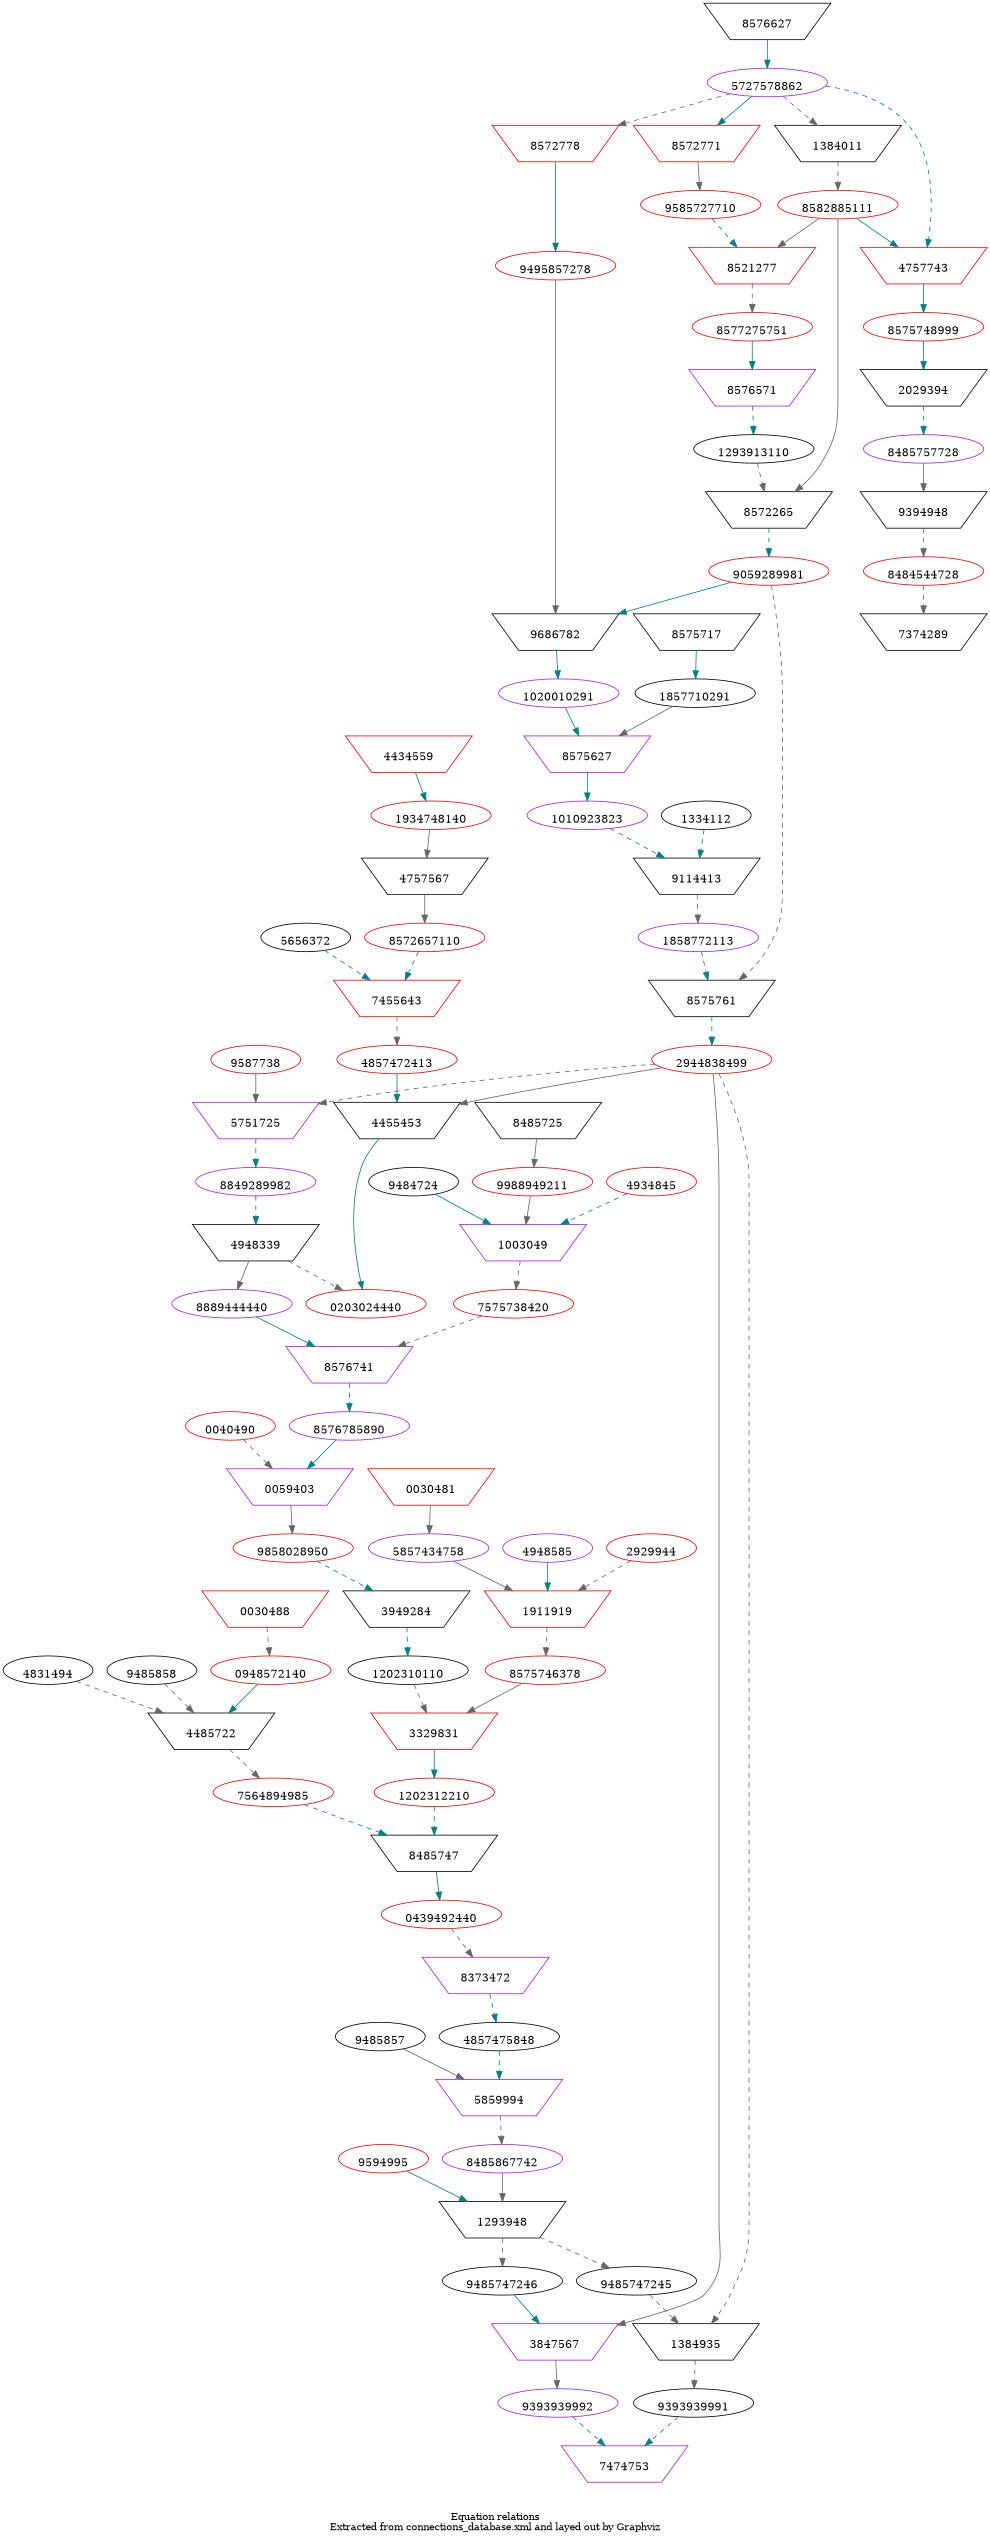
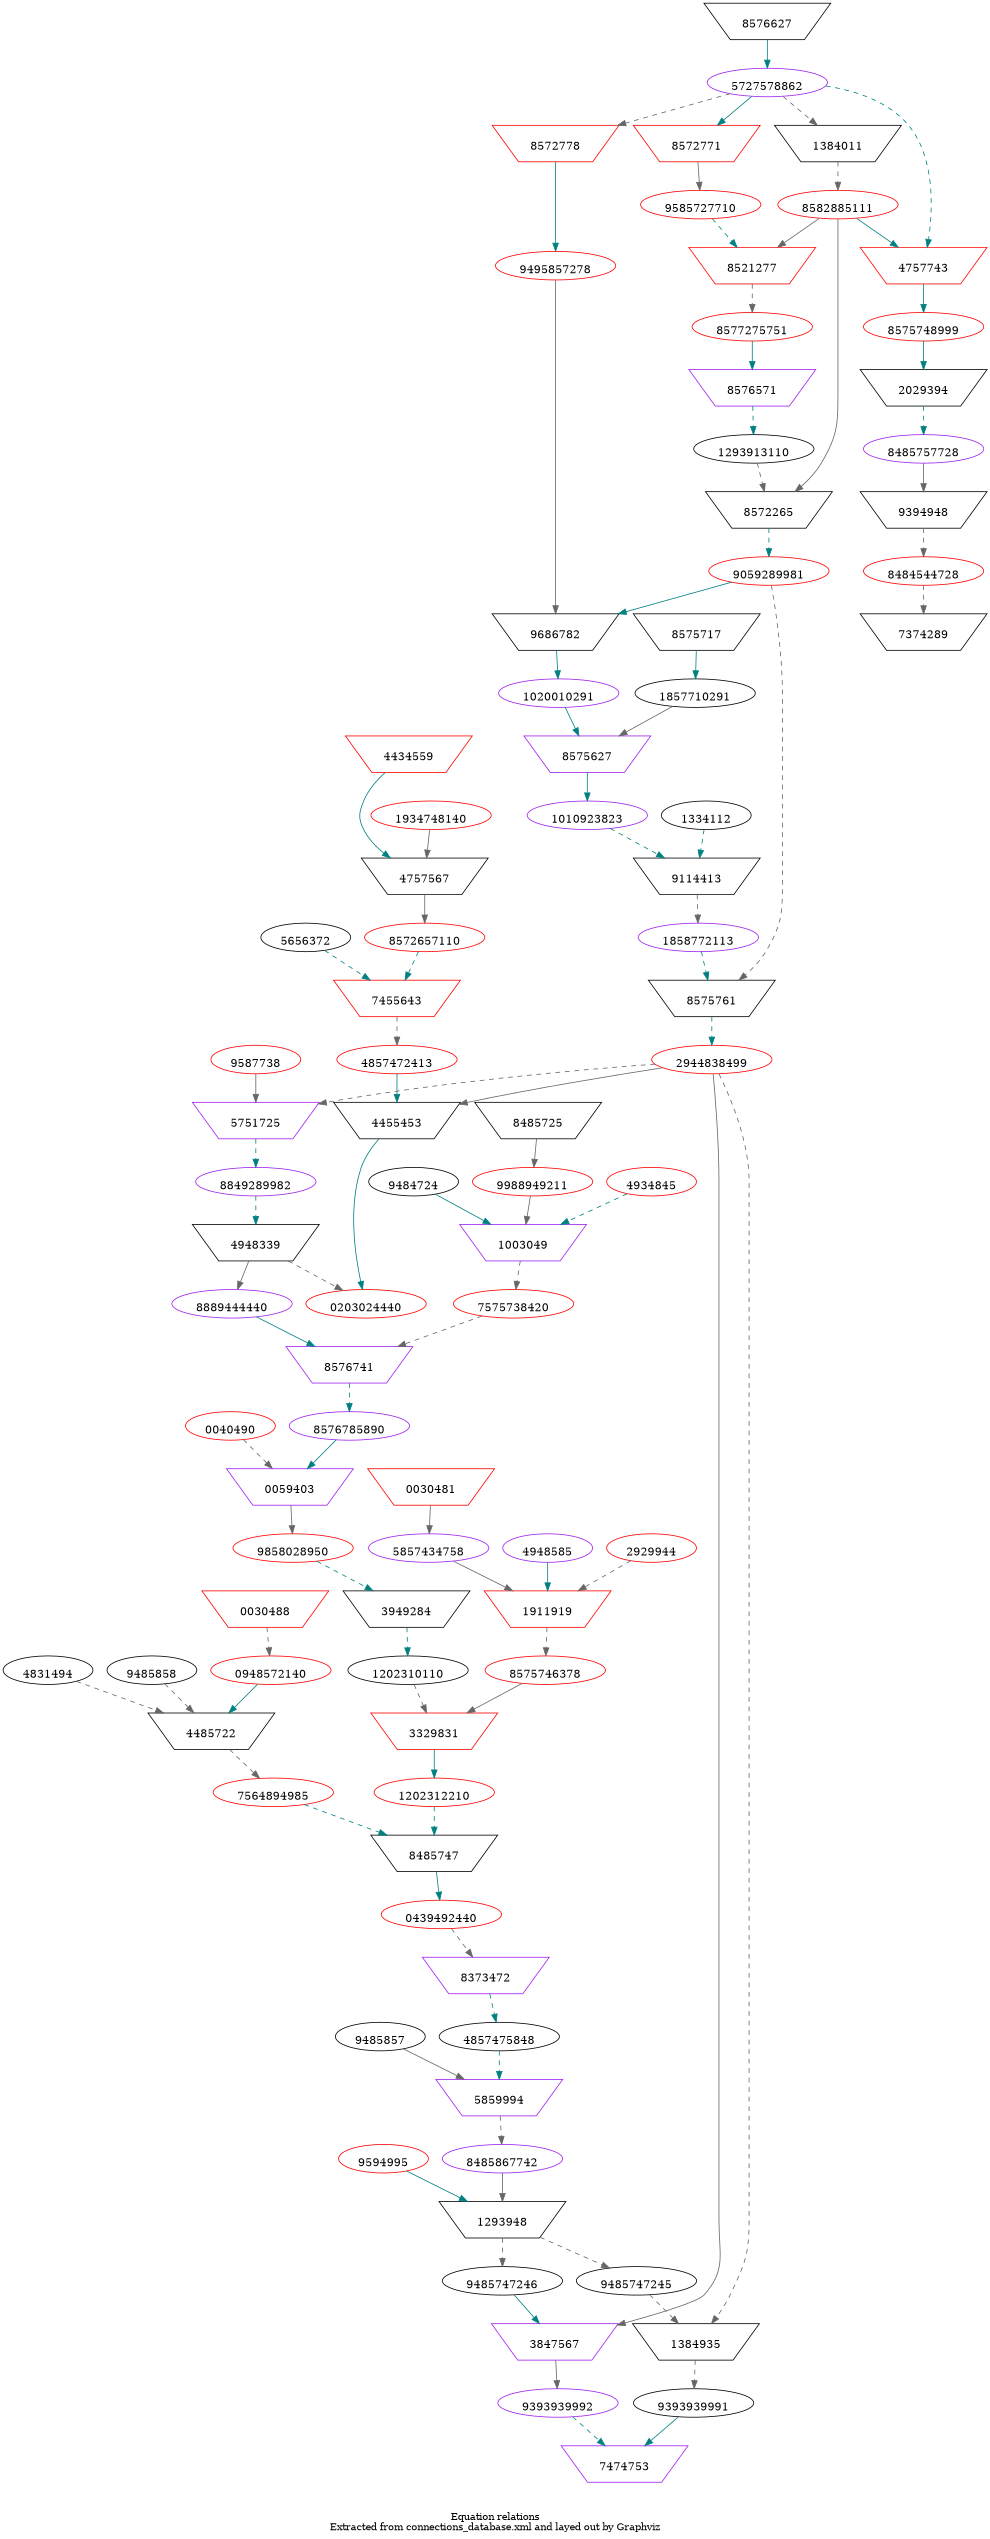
(419, 783) -> (360, 813)
(665, 2429) -> (665, 2429)
